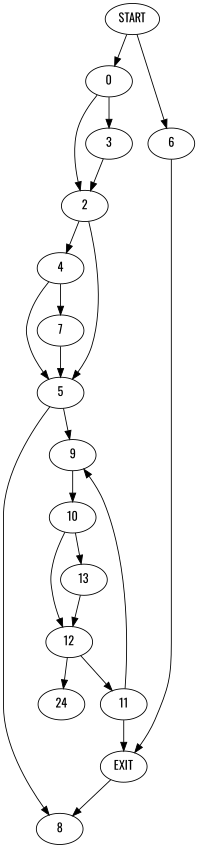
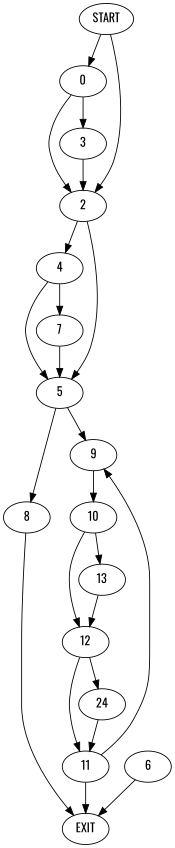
(151, 77) -> (121, 111)
none -> (95, 731)
(95, 795) -> (22, 677)
